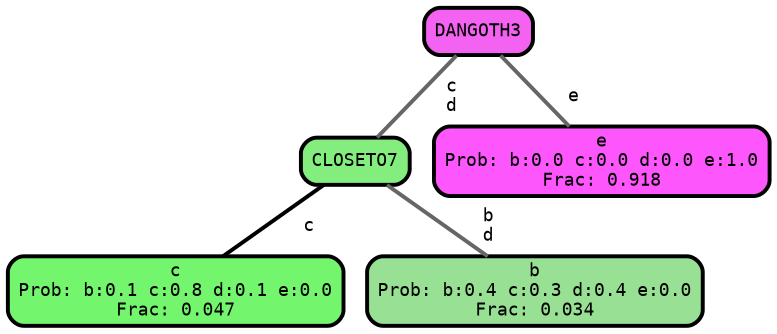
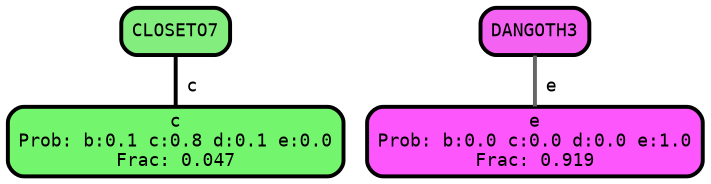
(417, 96) -> none
(602, 161) -> (535, 142)
(535, 291) -> none
